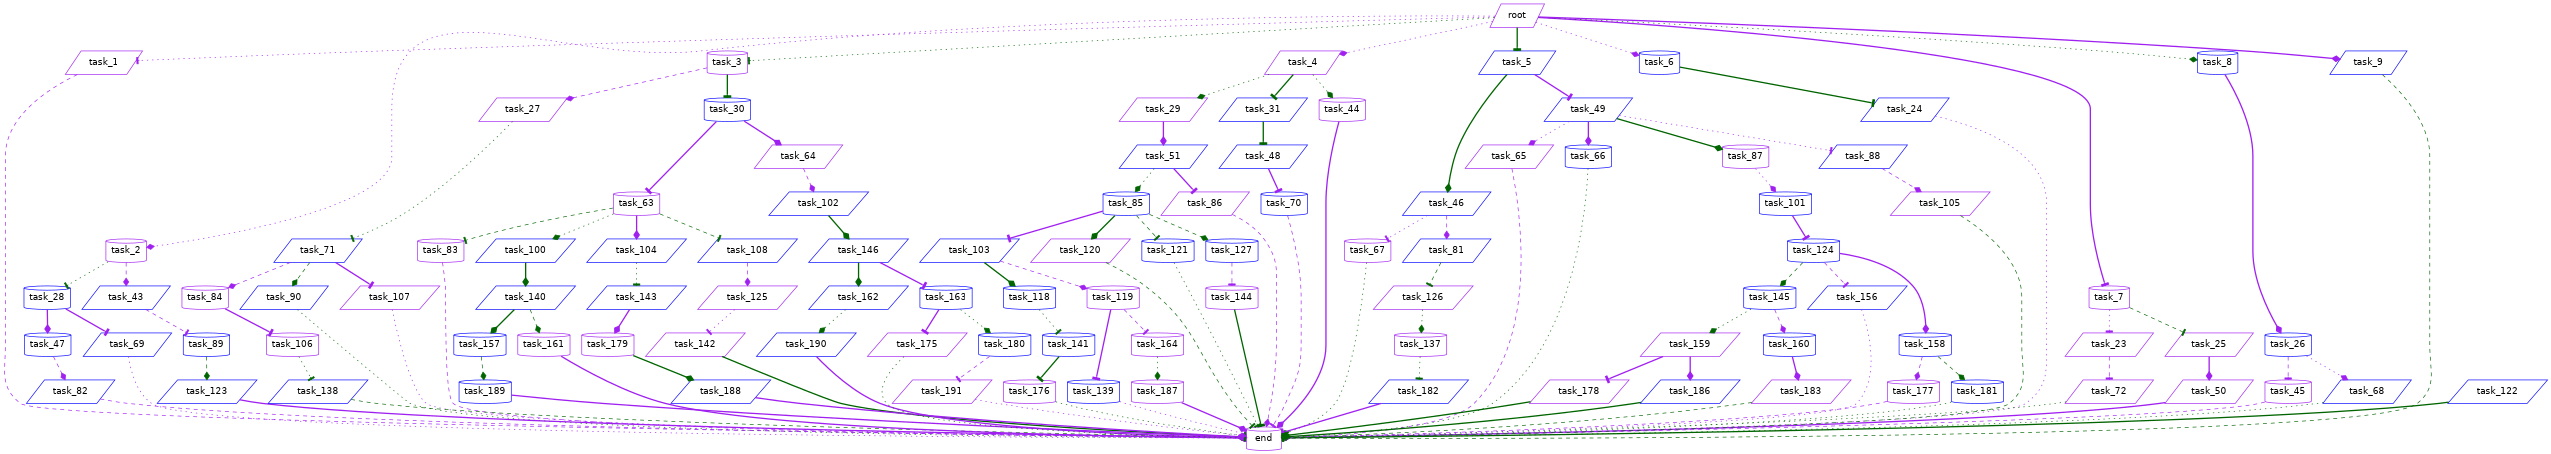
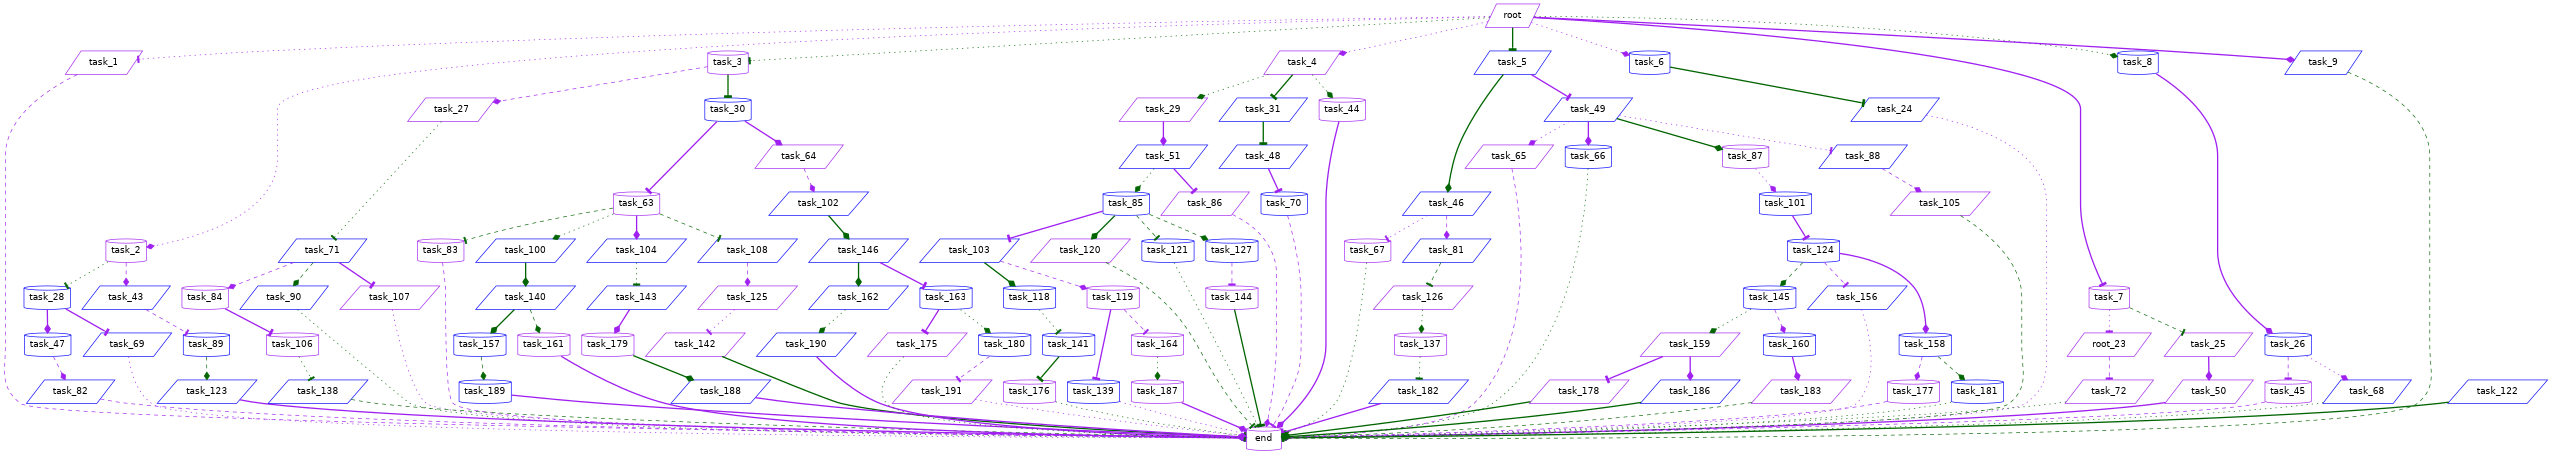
(2109, 345) -> (2109, 345)
